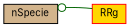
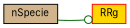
(79, 8) -> (71, 20)
